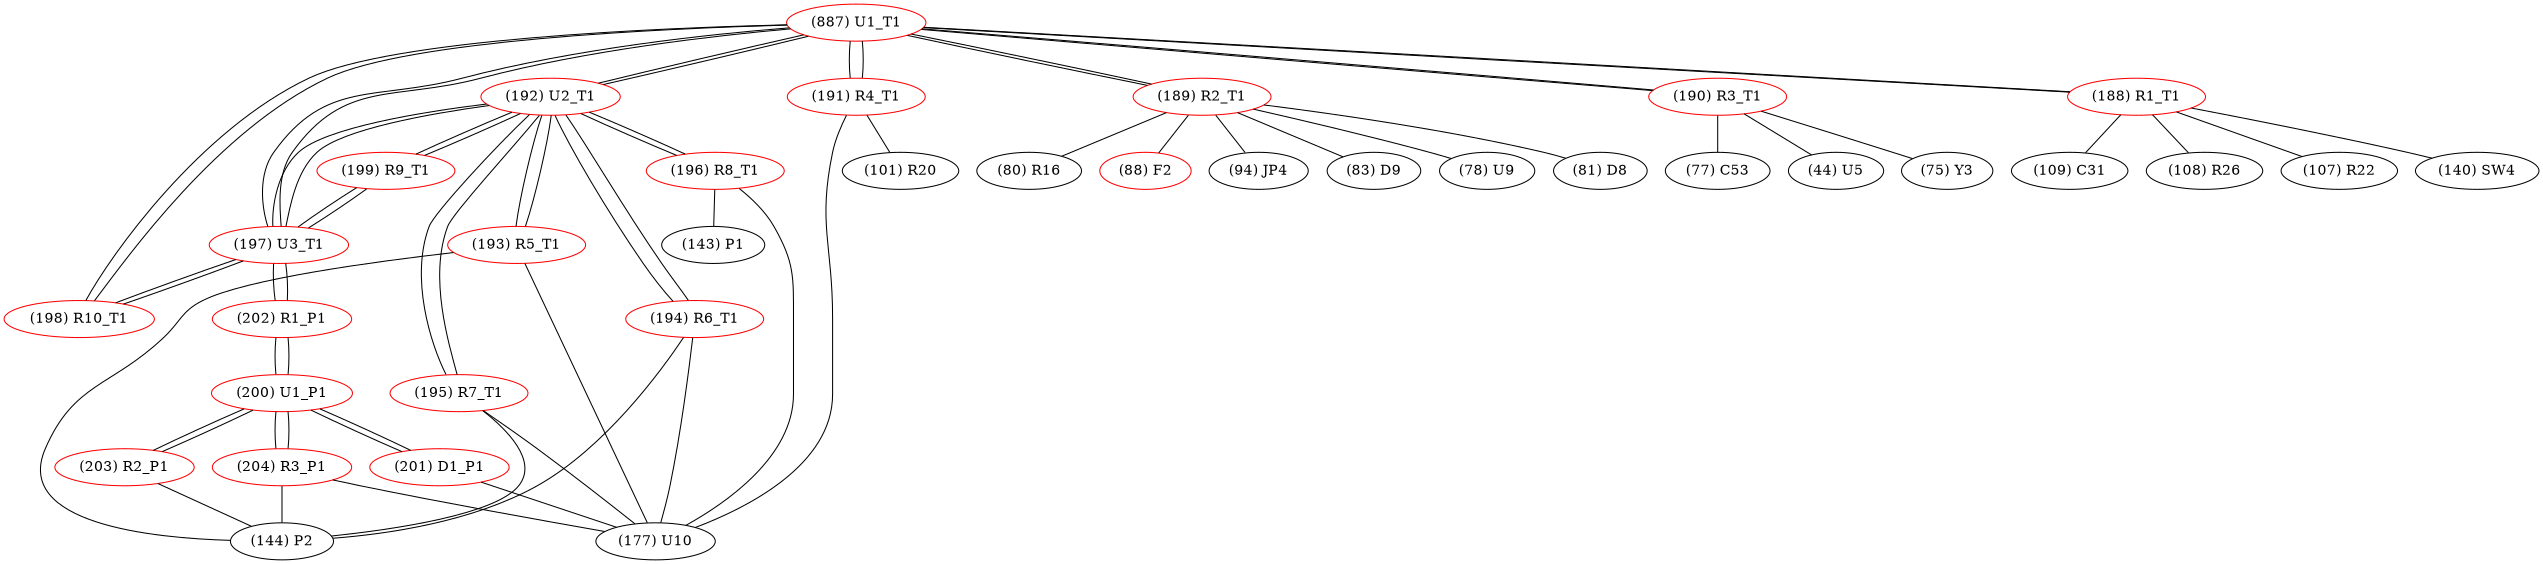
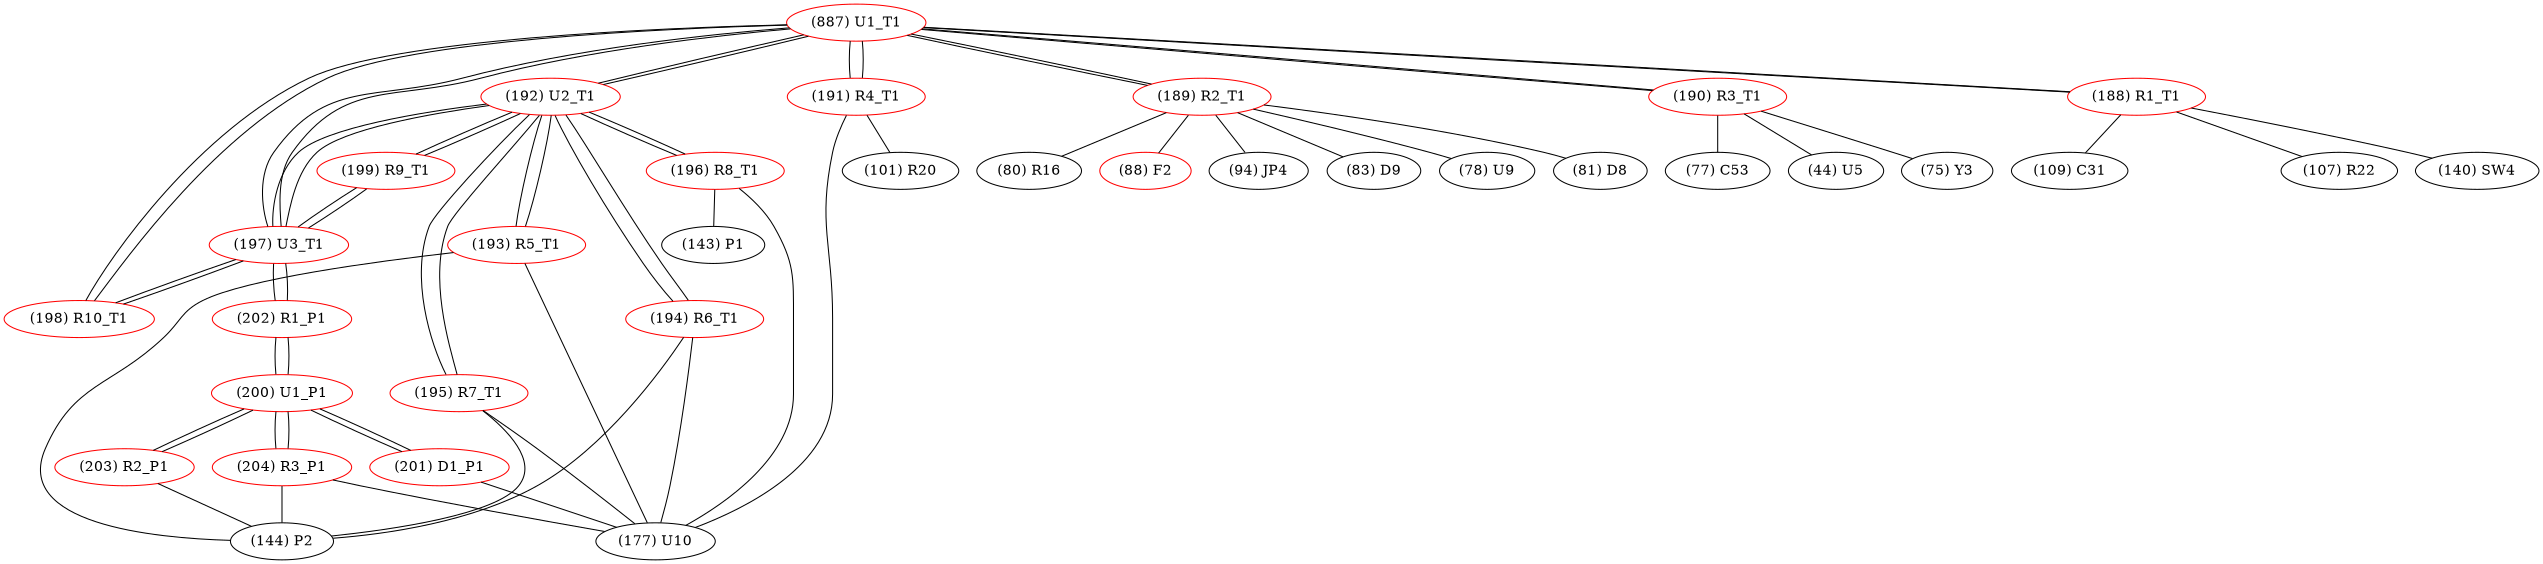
(2204, 171) -> none
